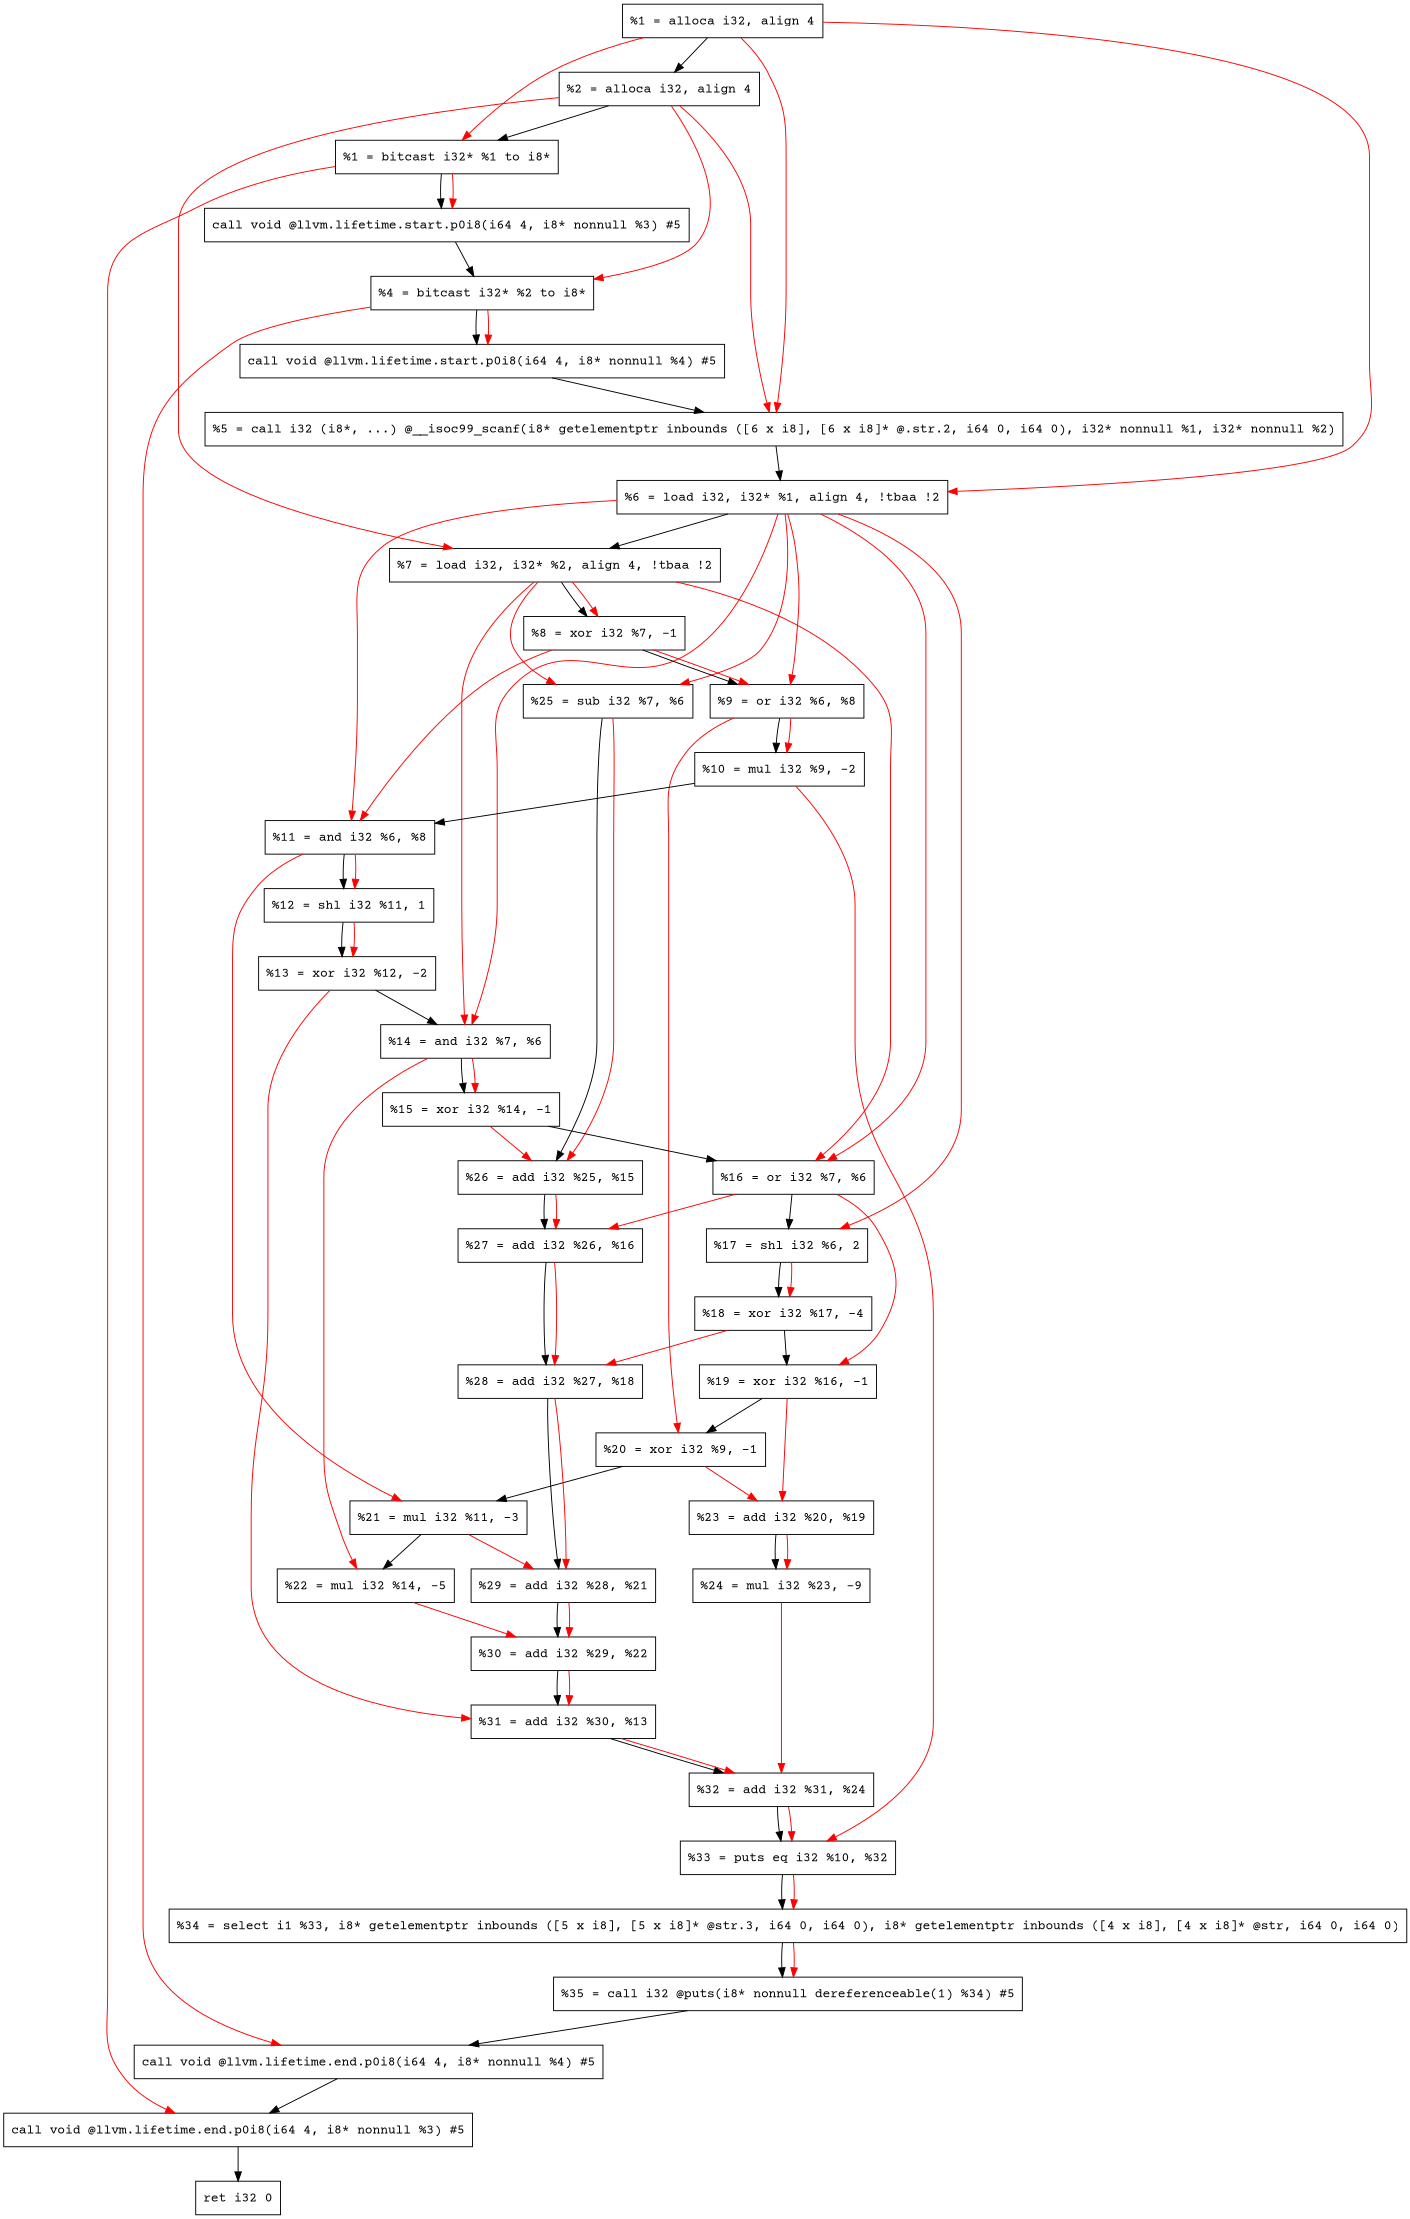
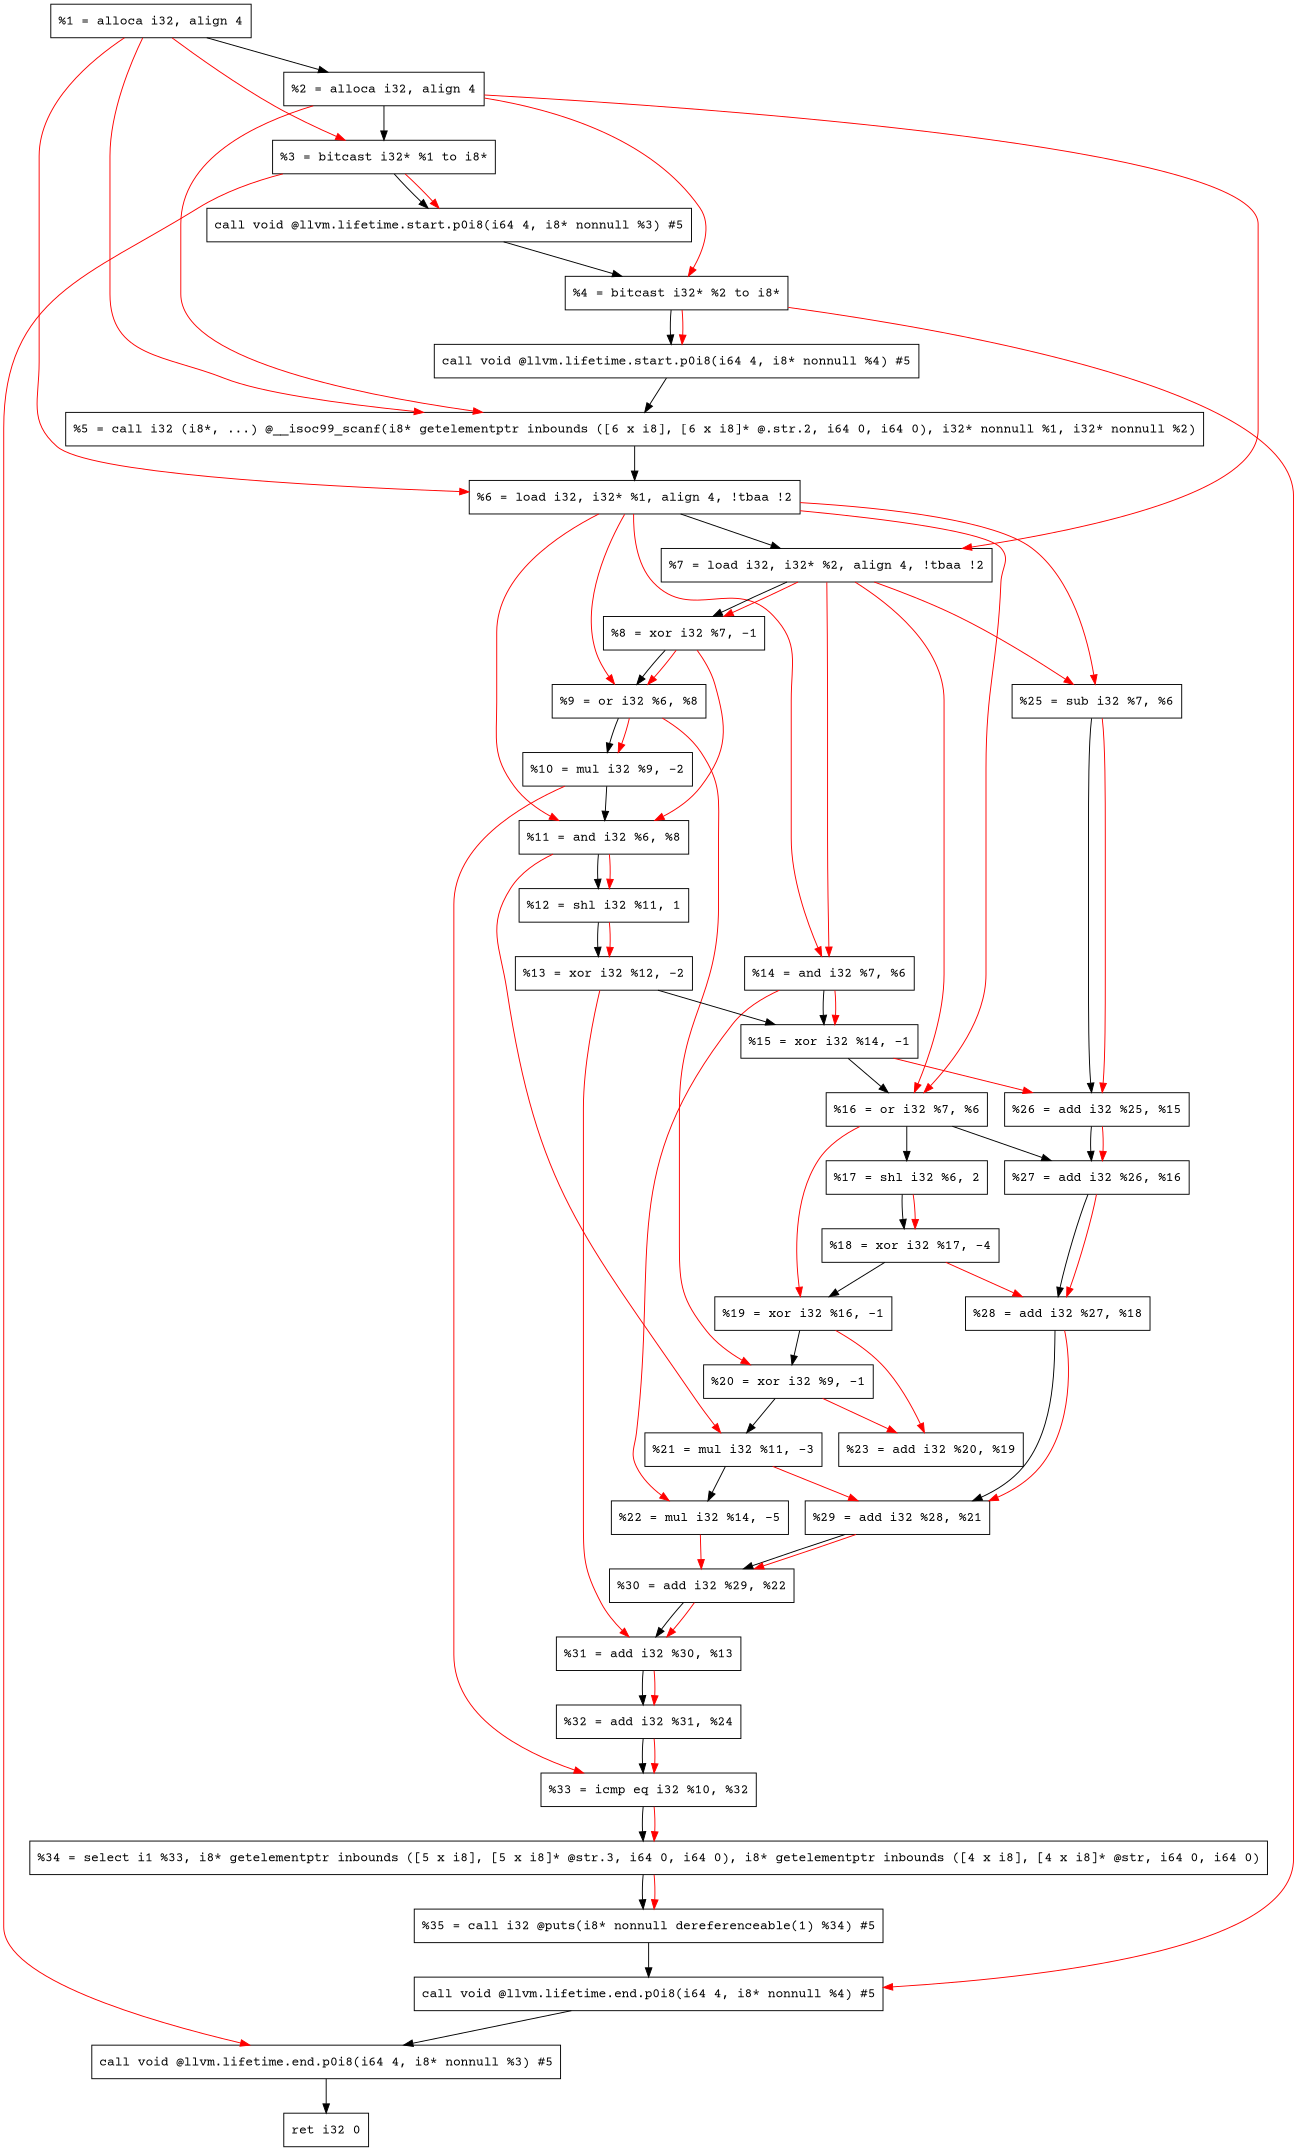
(447, 157) -> (384, 157)
(961, 866) -> none
(402, 1005) -> (712, 1006)
(677, 1210) -> (997, 1142)
(781, 1586) -> none
(788, 1858) -> (649, 1790)
